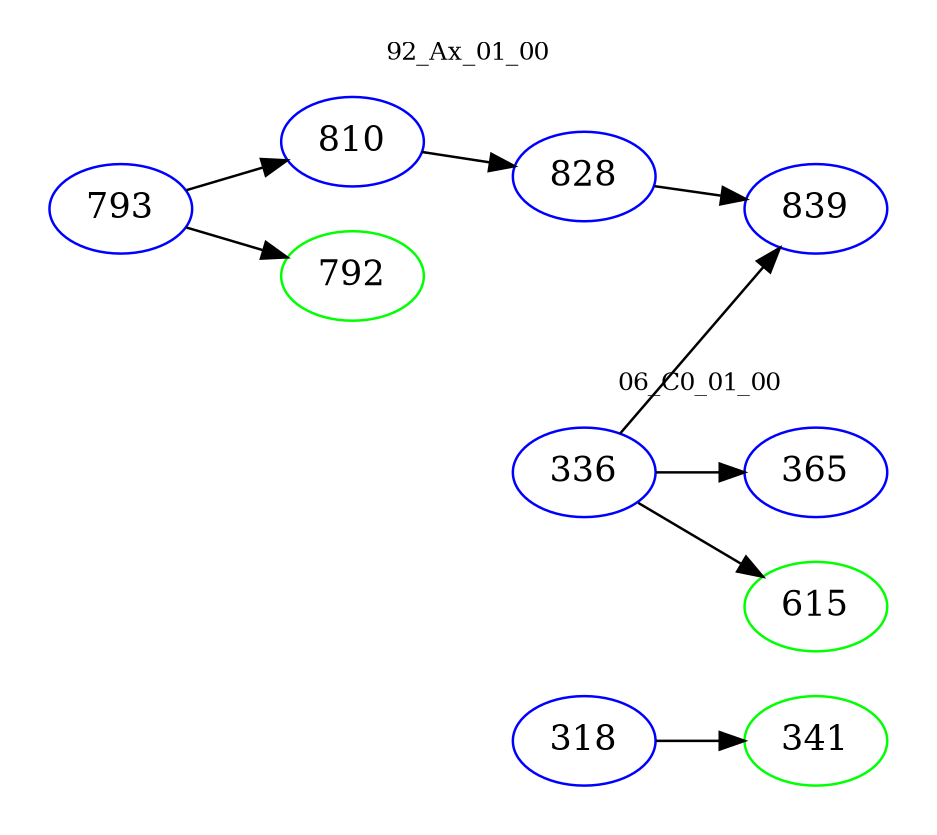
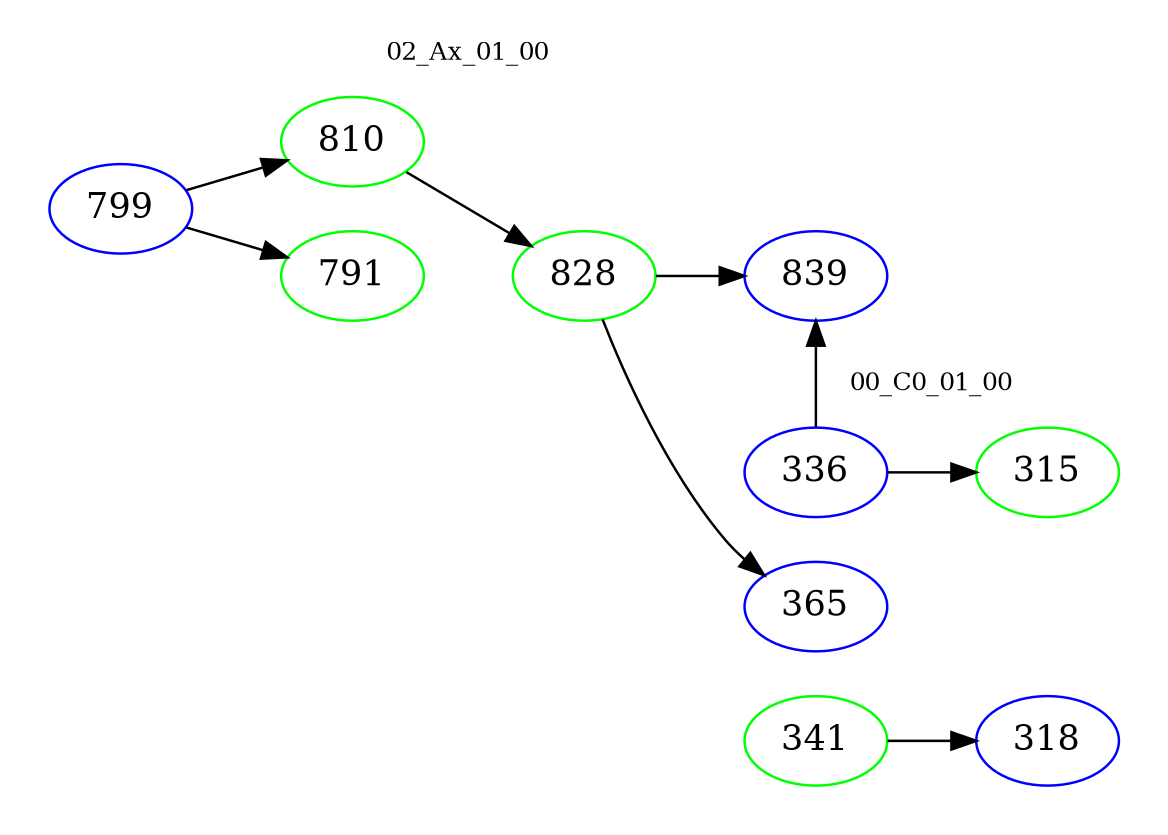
(468, 53) -> (468, 53)
(353, 142) -> (353, 142)
(584, 177) -> (584, 276)
(121, 209) -> (121, 209)
(353, 276) -> (353, 276)
(700, 384) -> (932, 384)
(688, 472) -> (662, 447)
(816, 607) -> (1048, 472)
(688, 741) -> (919, 741)
